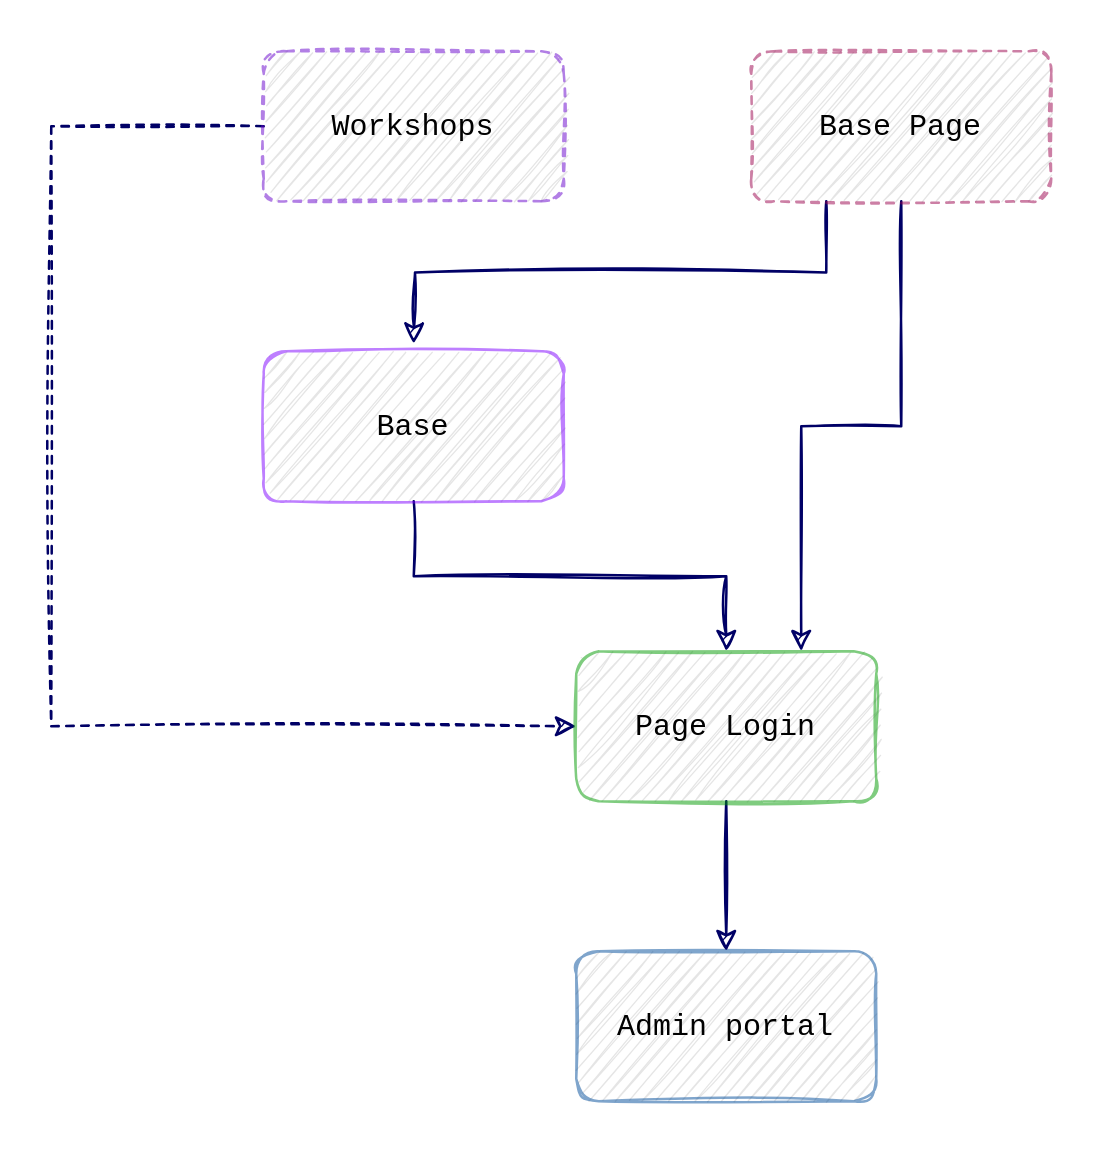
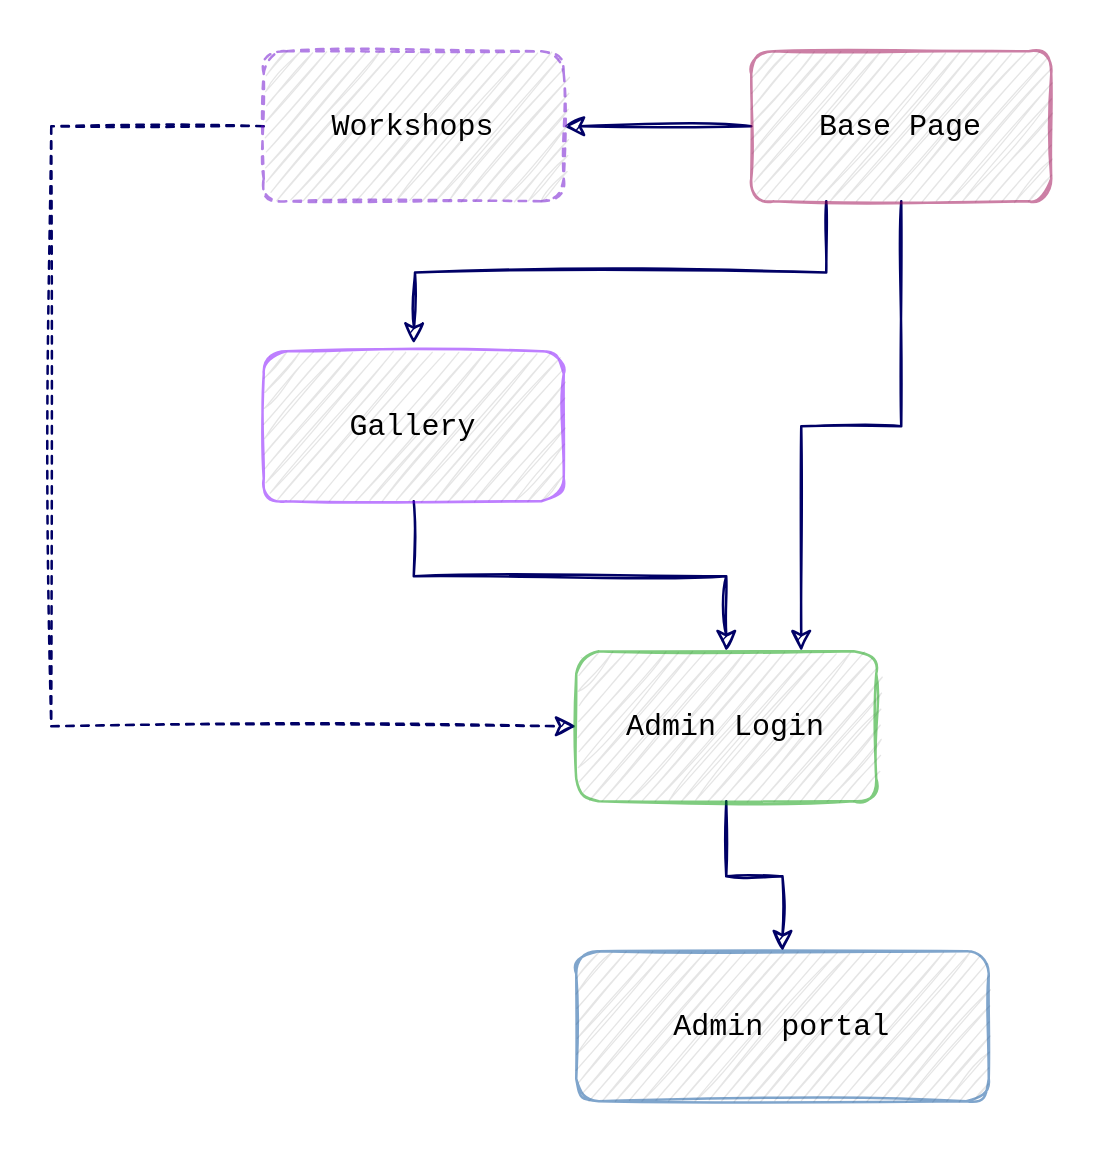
none -> (666, 126)
(901, 126) -> (901, 126)
(414, 426) -> (414, 426)
(726, 726) -> (726, 726)
(726, 1026) -> (783, 1026)
